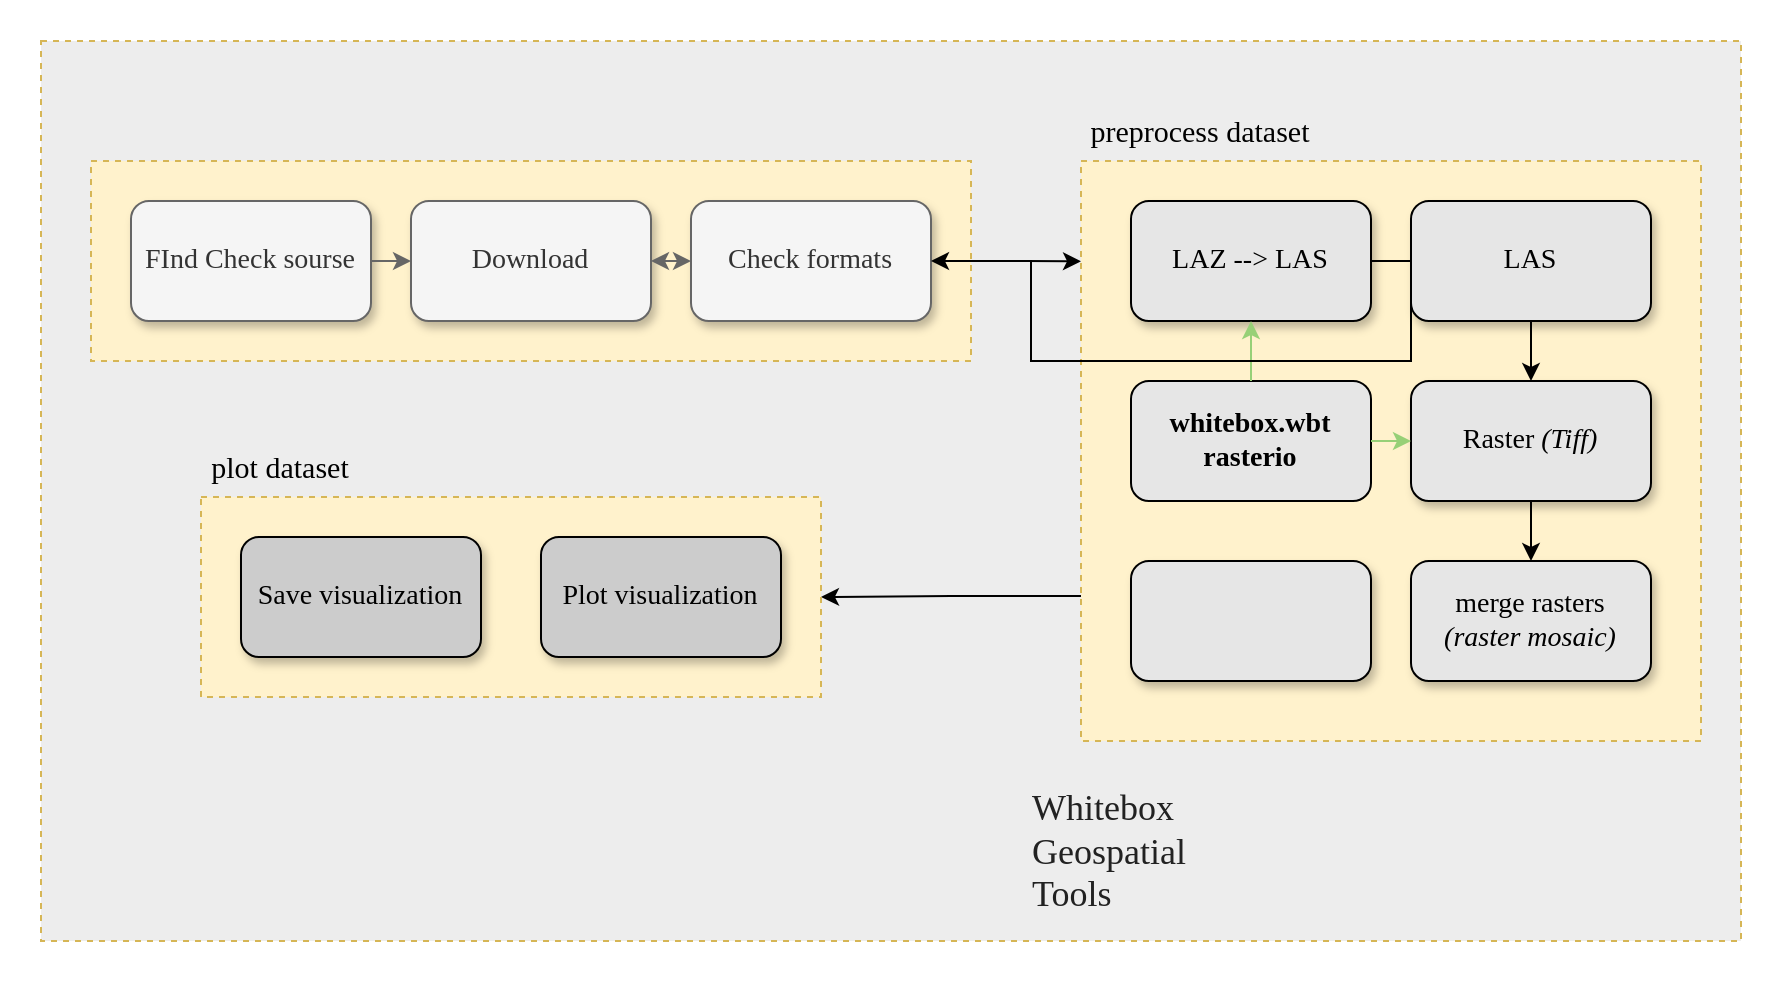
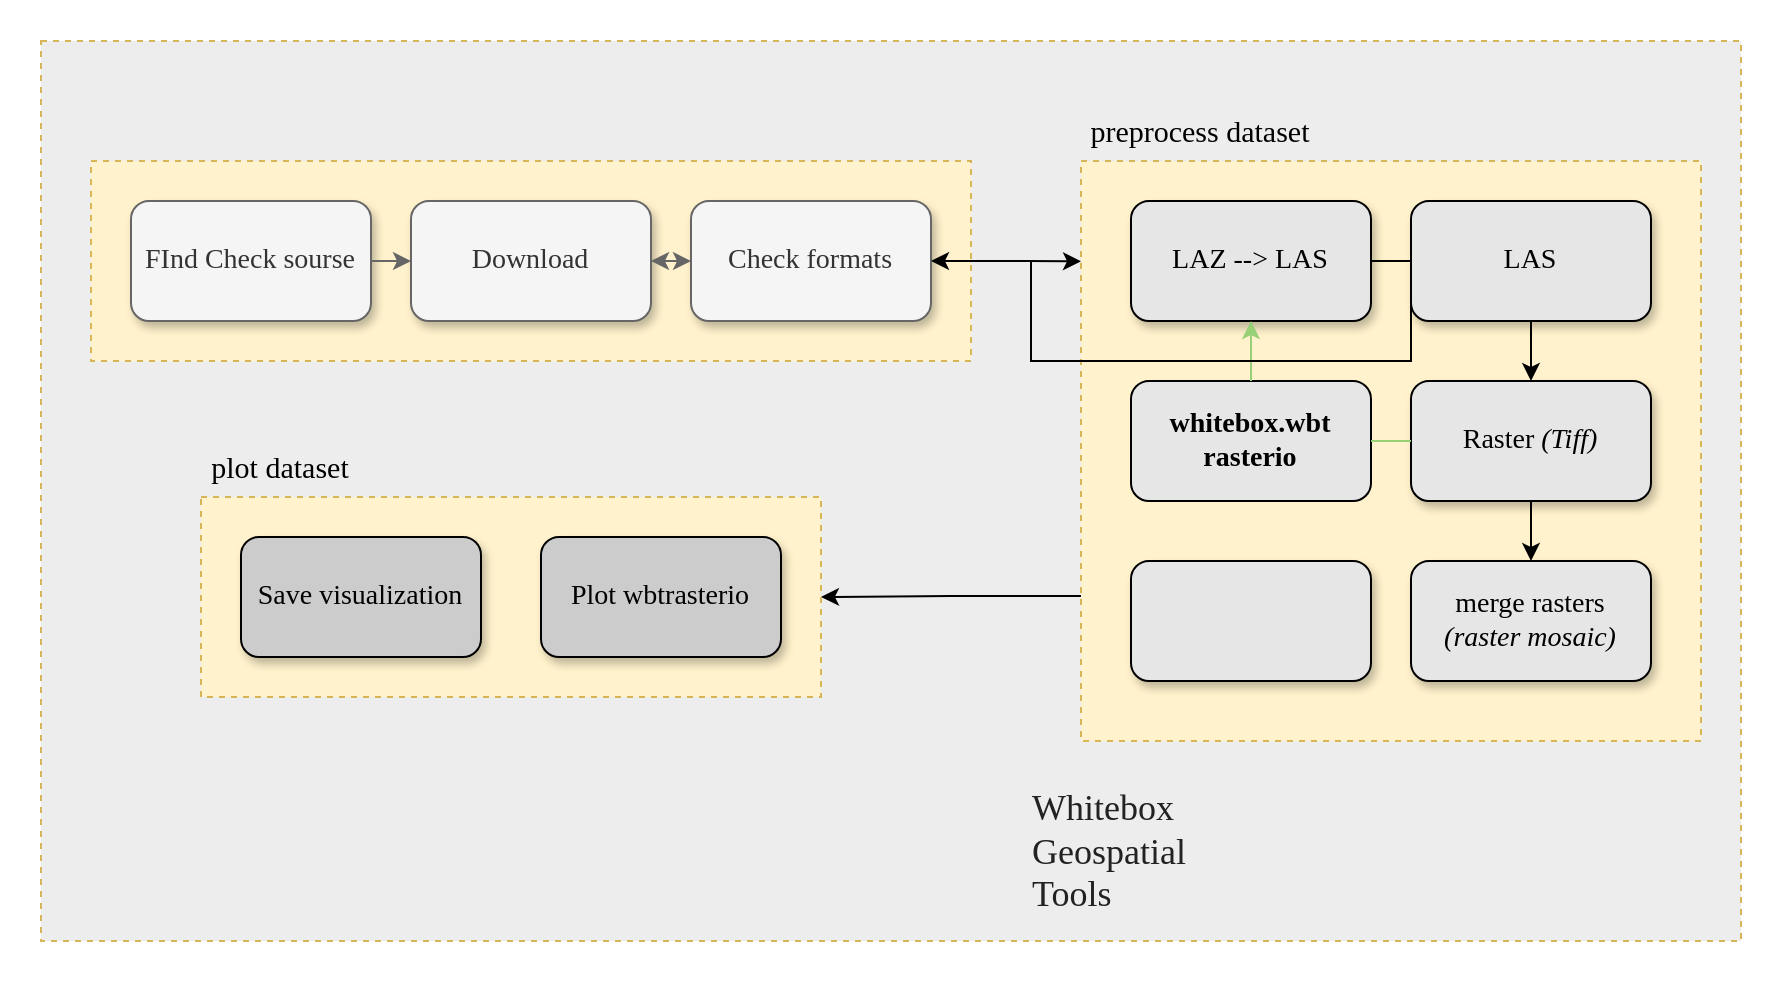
(1396, 441) -> (1402, 441)
(661, 597) -> (661, 597)
